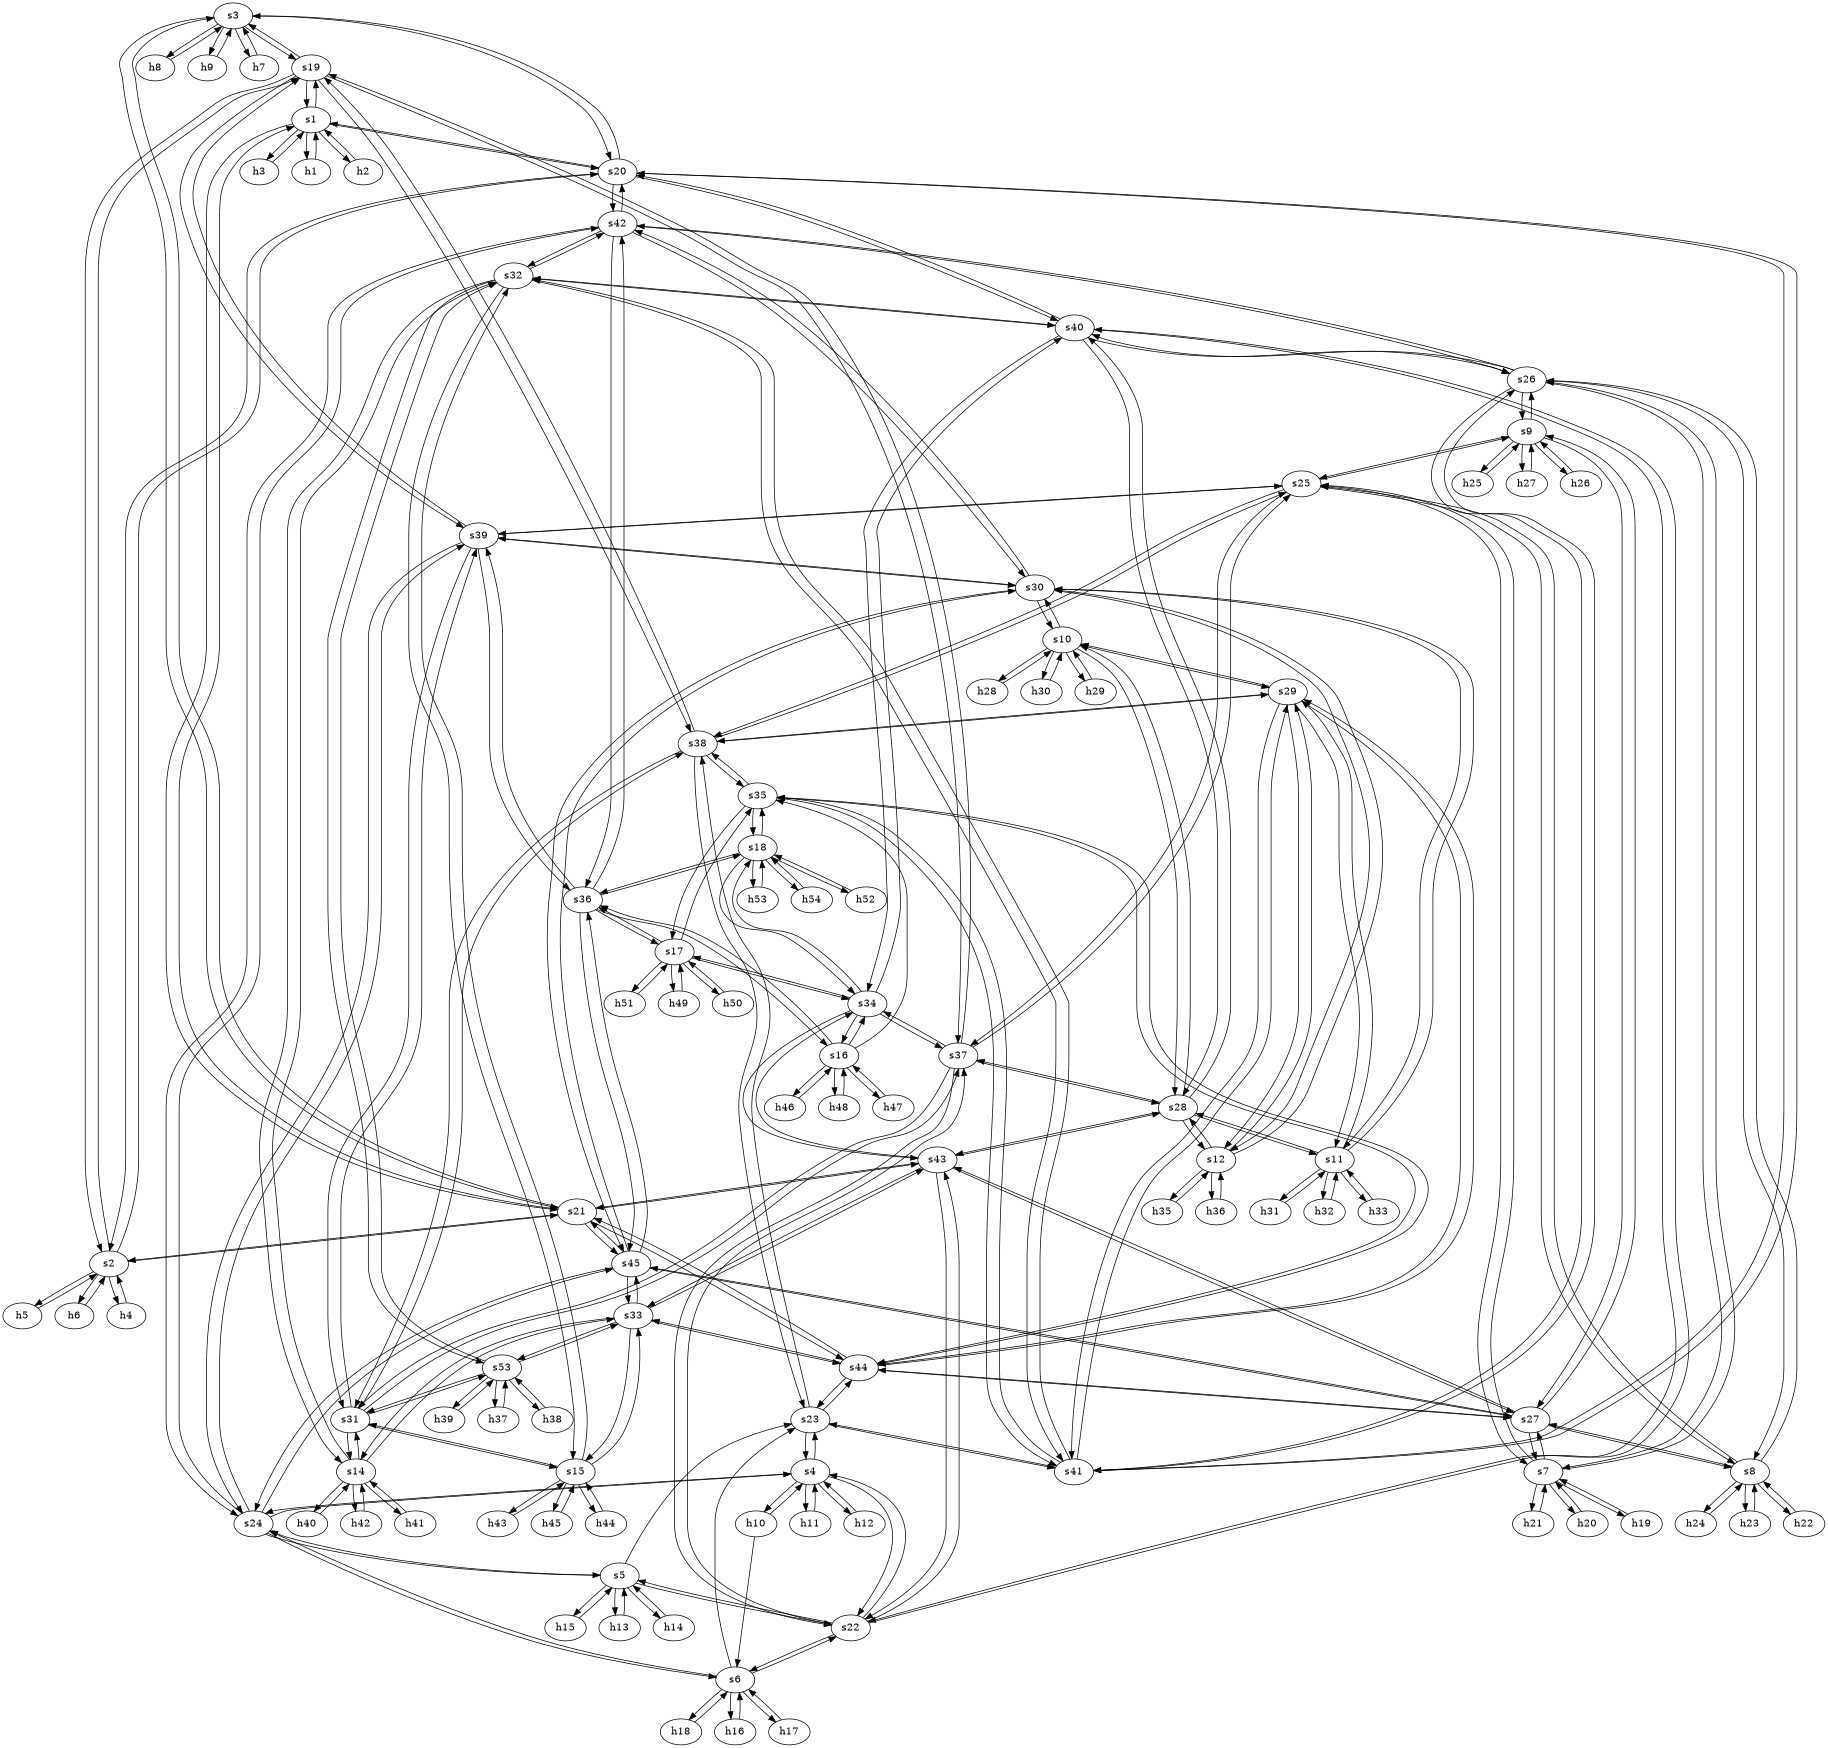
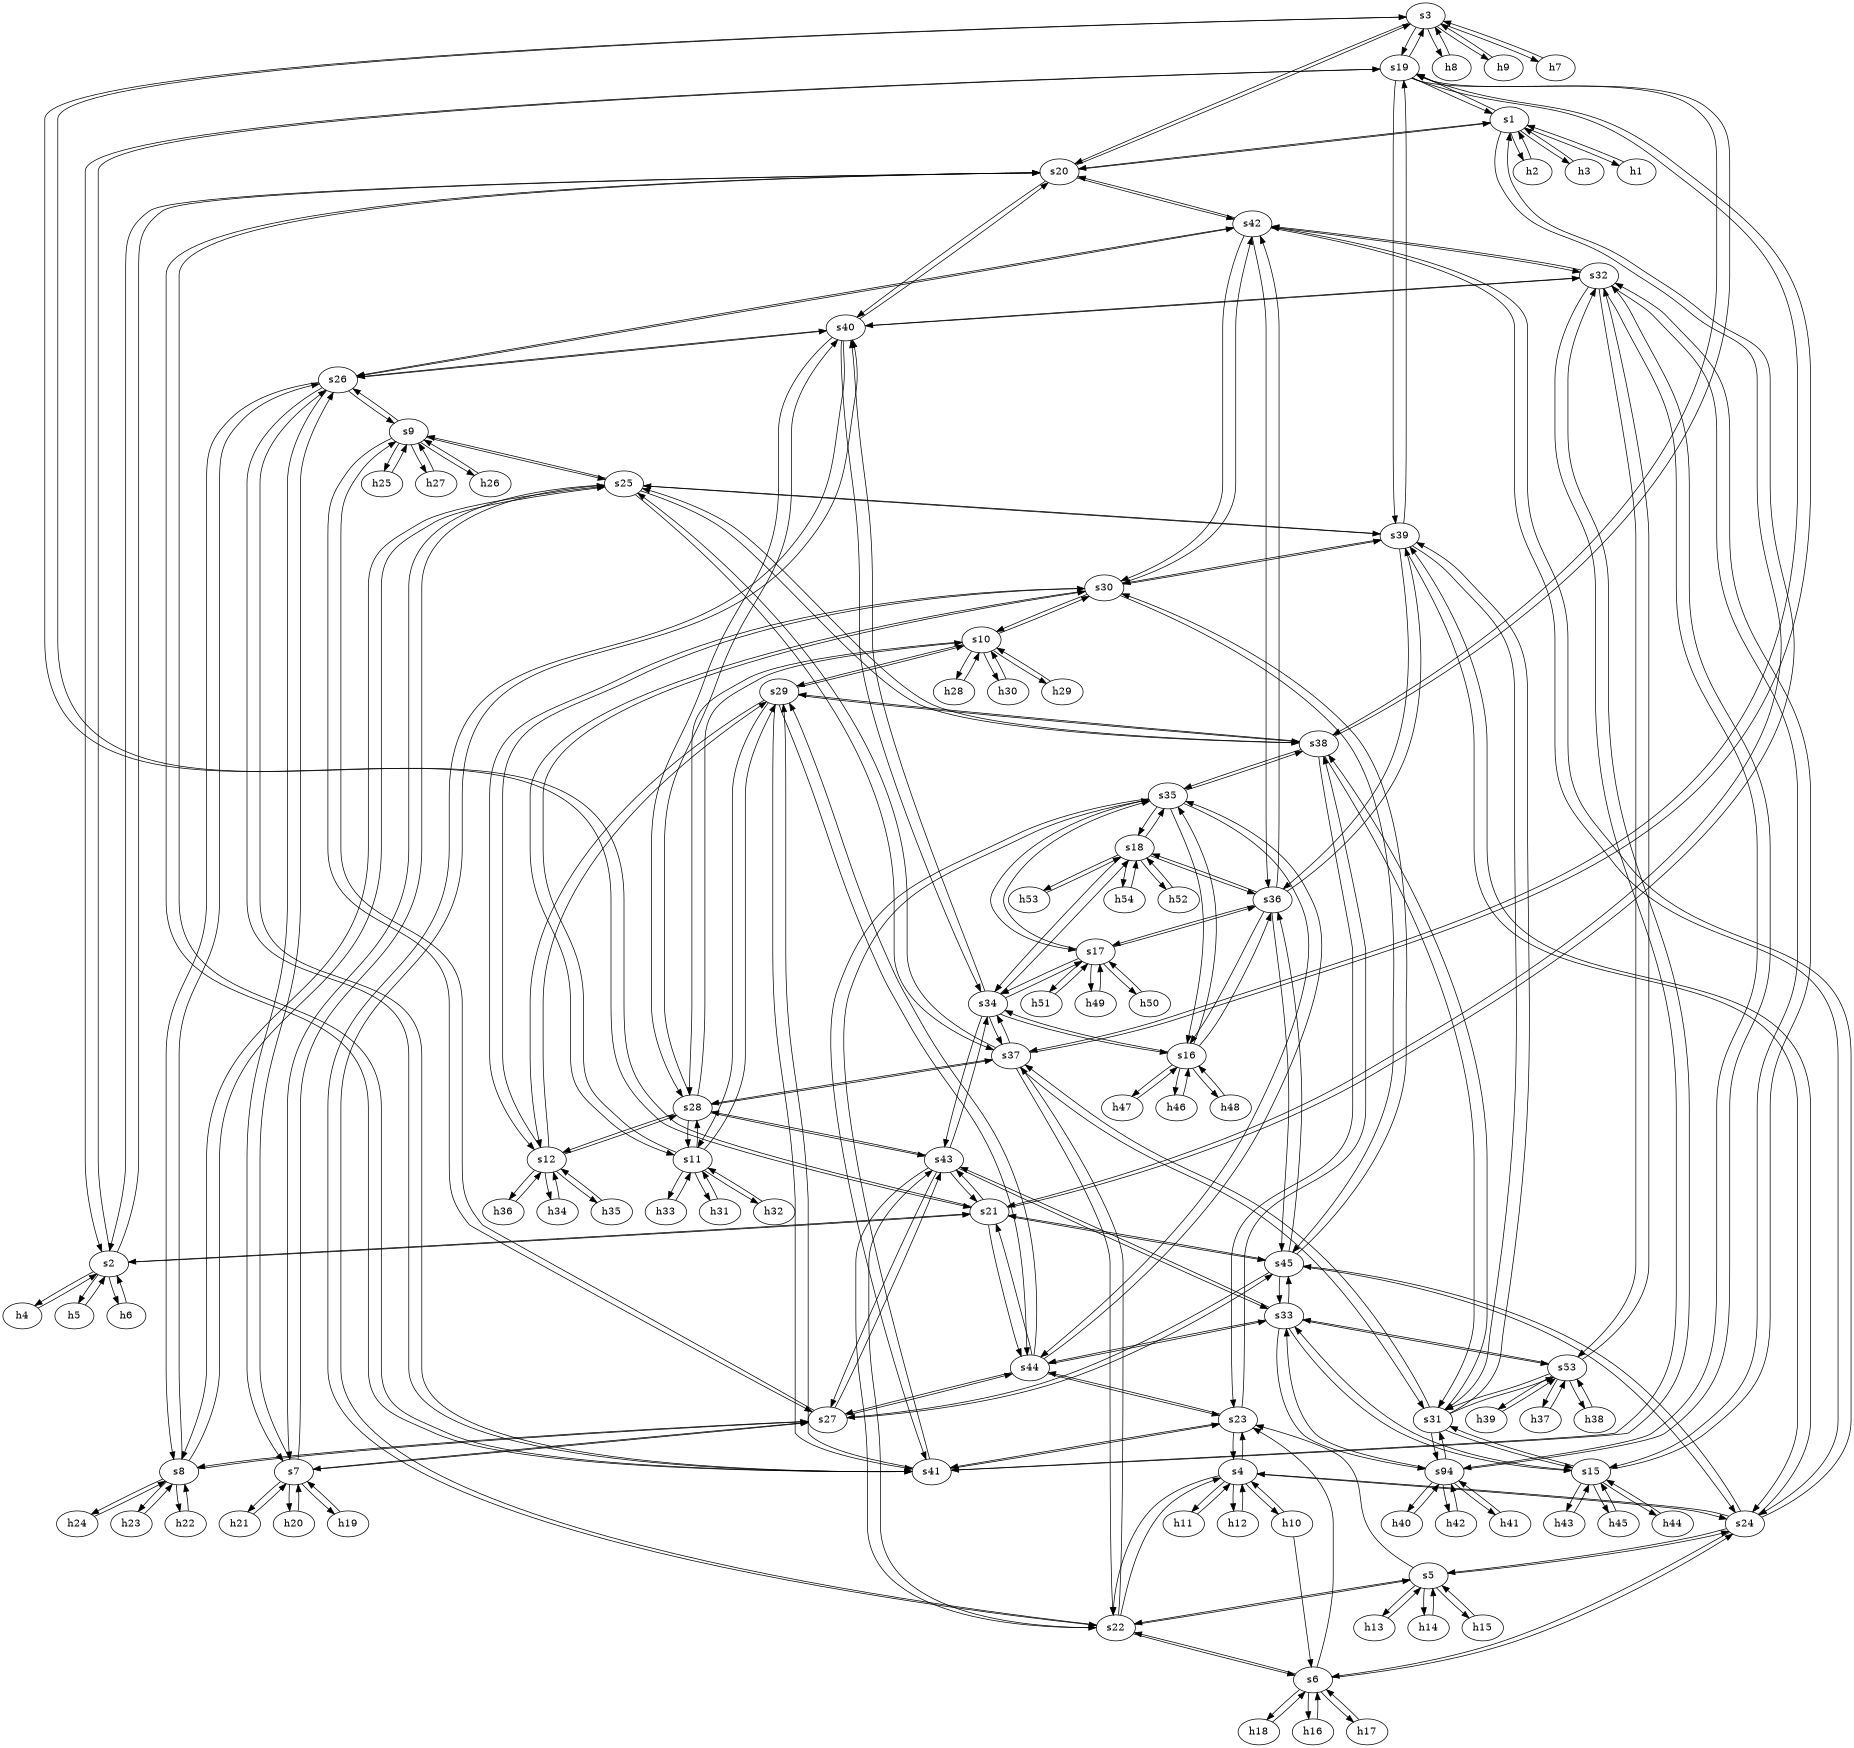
none -> (1203, 914)
none -> (558, 1212)
(356, 1472) -> (1444, 1472)
